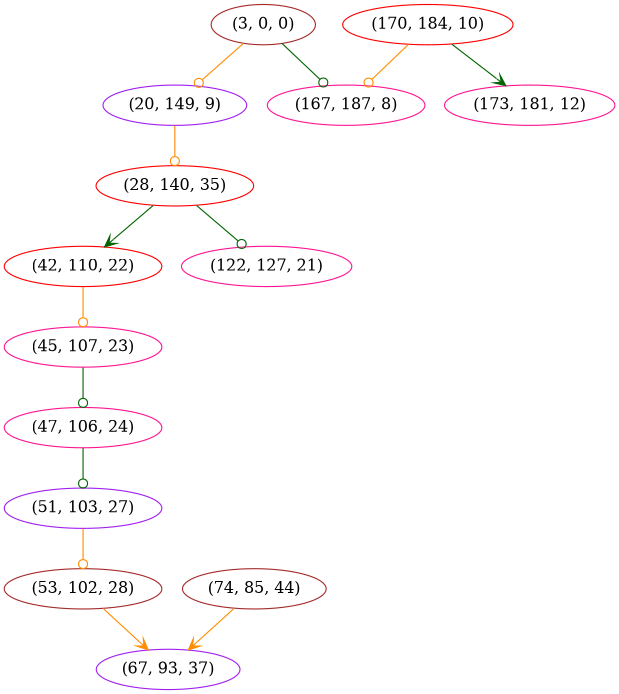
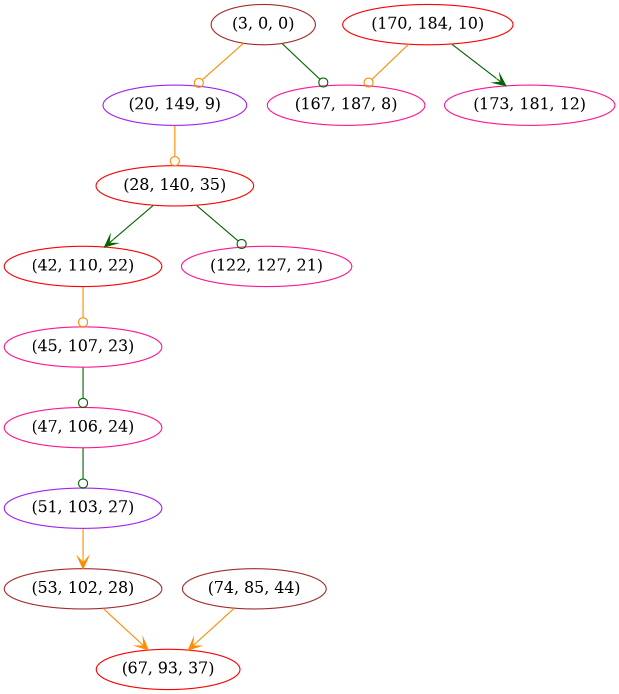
(83, 544) -> (83, 543)
(168, 669) -> (168, 669)
